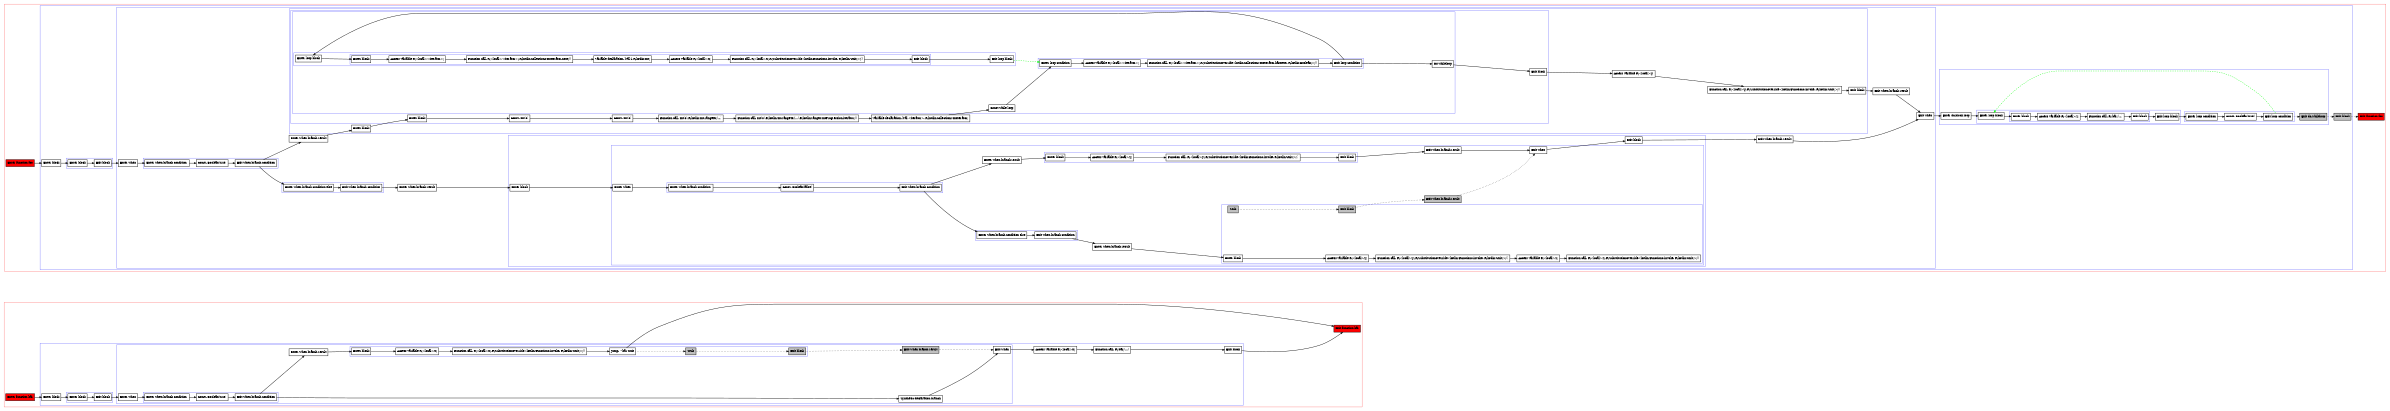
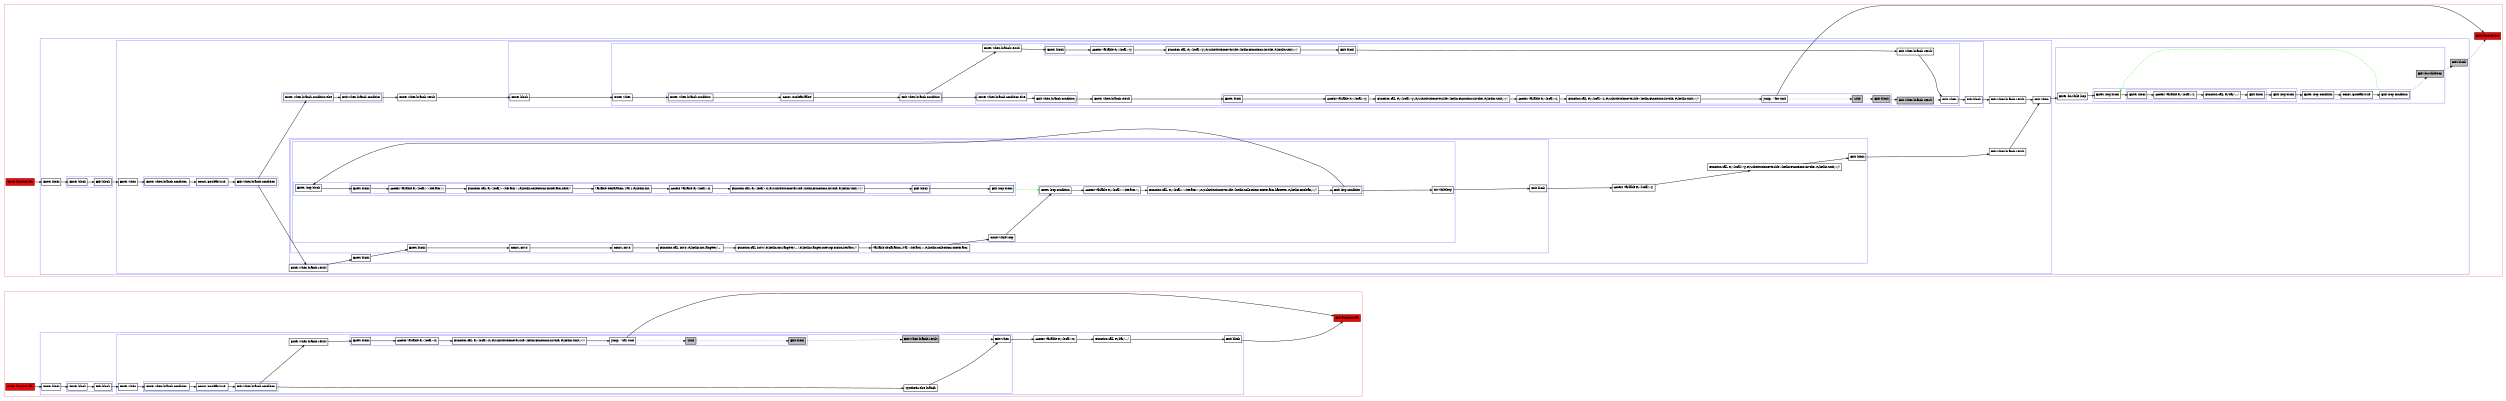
none -> (1775, 99)
(1956, 116) -> (2072, 96)
(921, 399) -> (921, 388)
